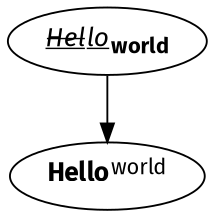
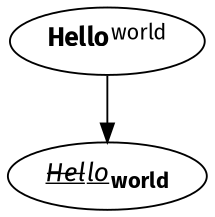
(107, 99) -> (107, 99)
